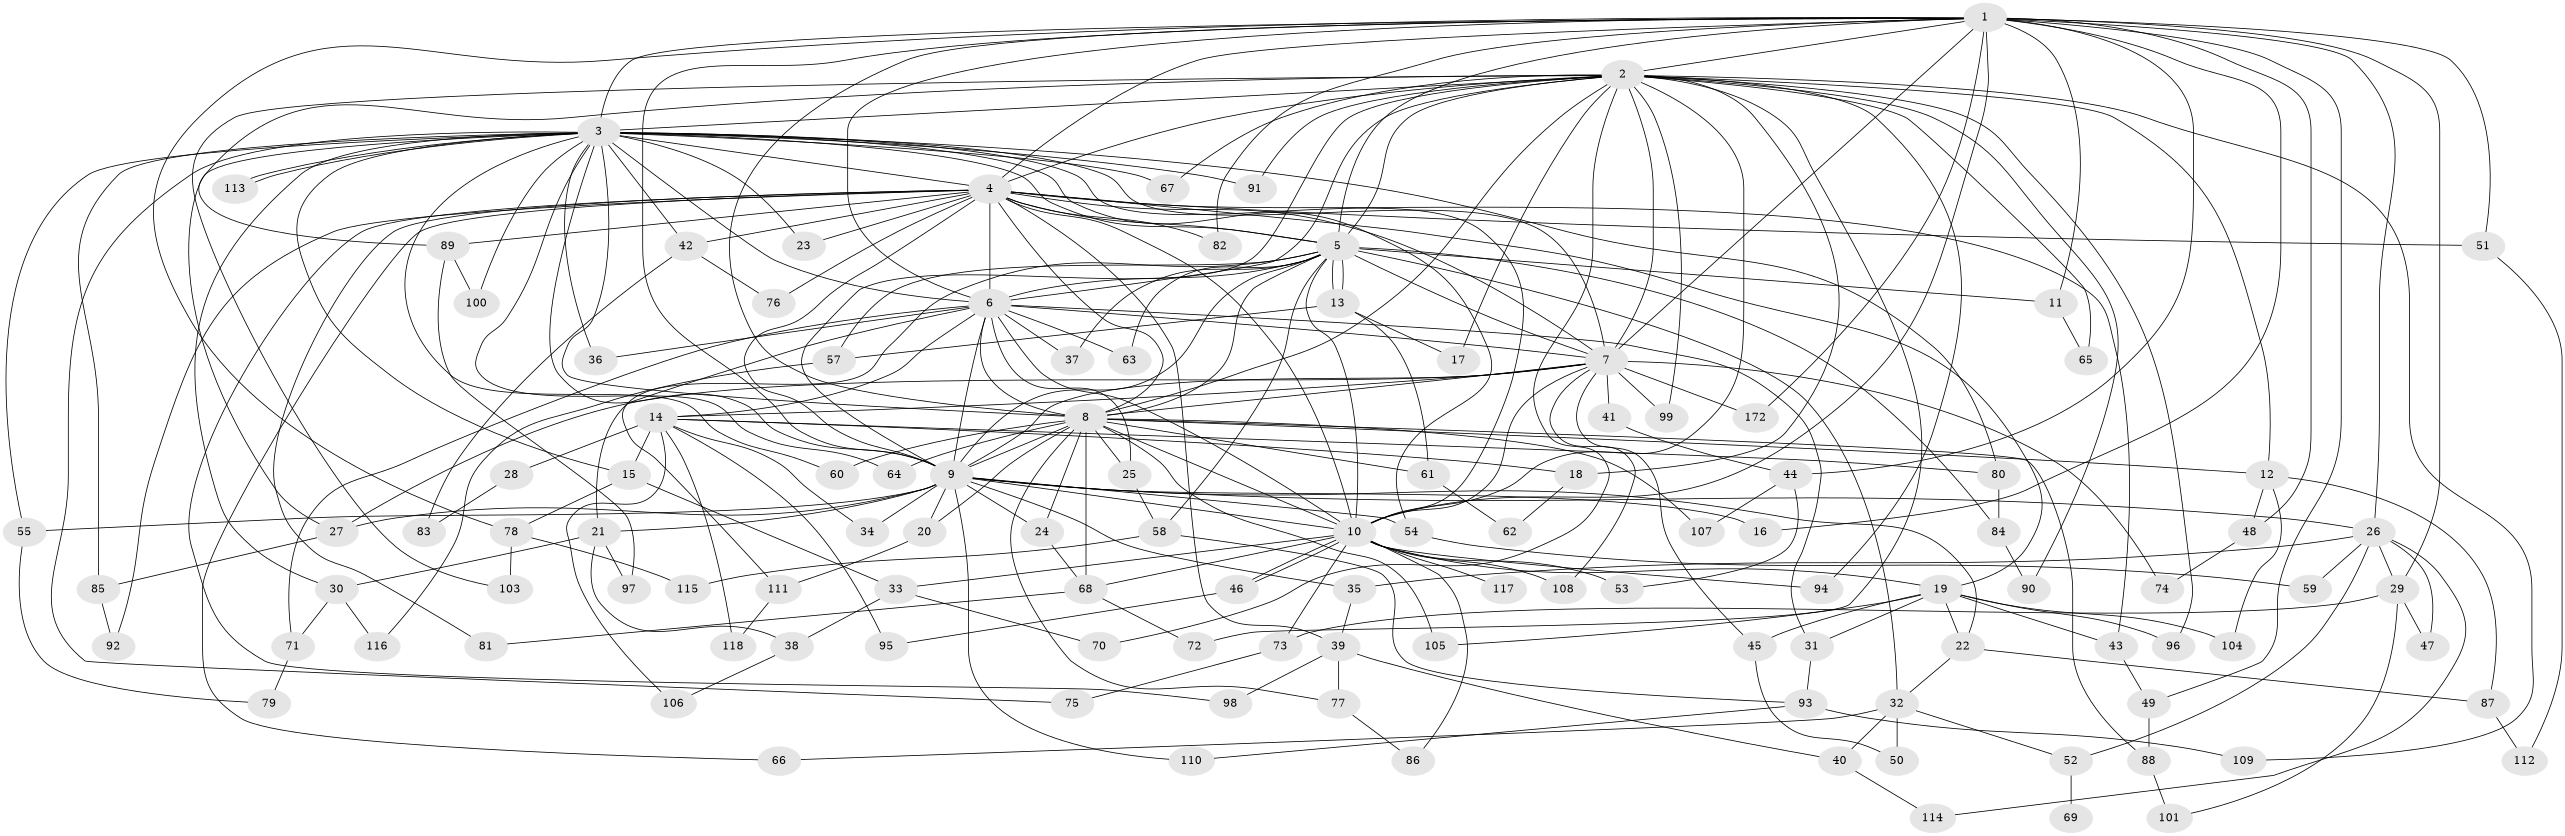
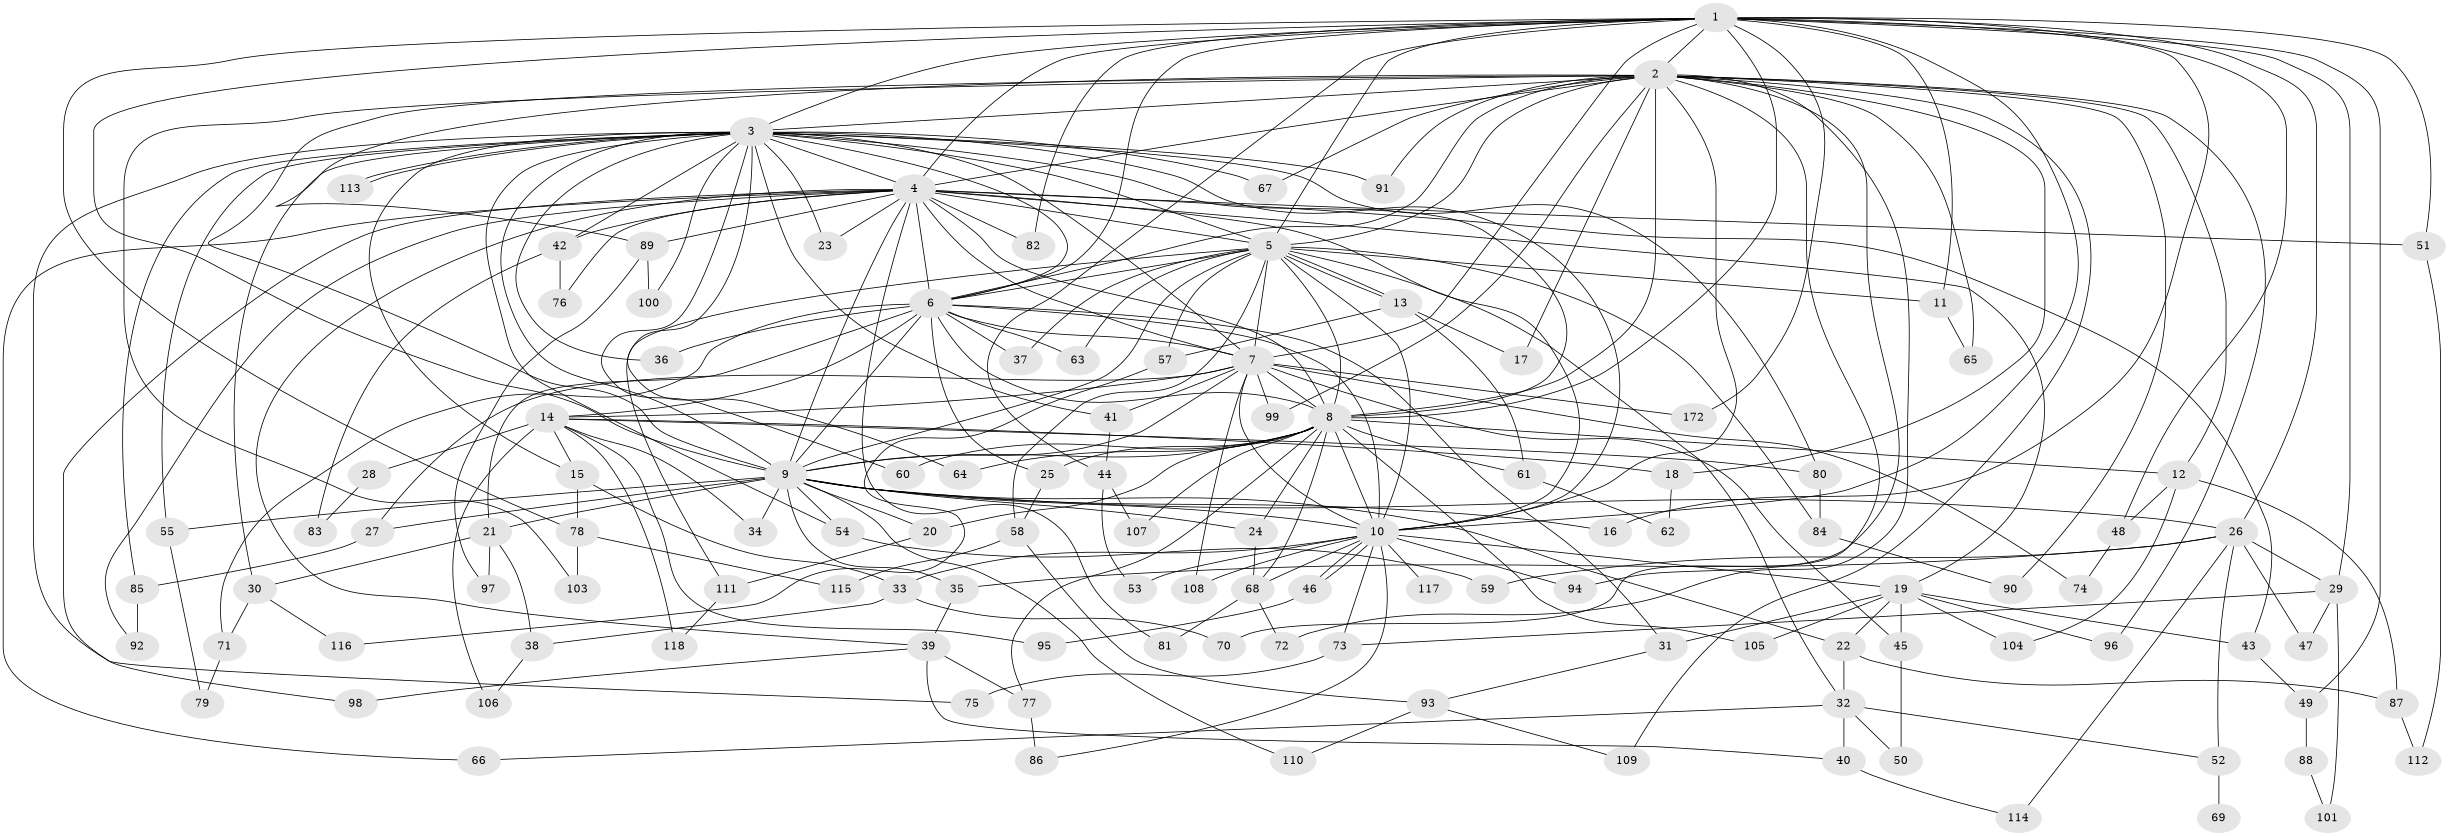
(233, 163) -> (856, 322)
(1653, 220) -> none
(1728, 441) -> none
